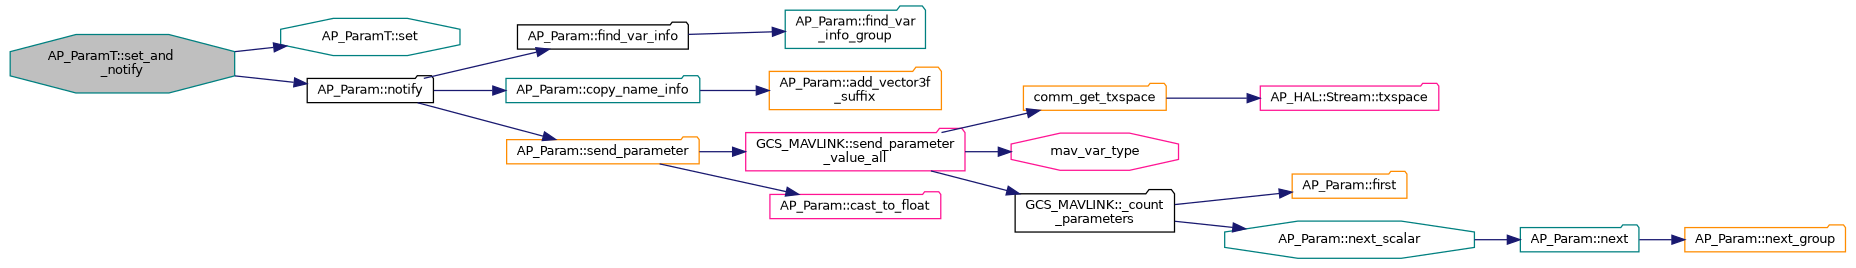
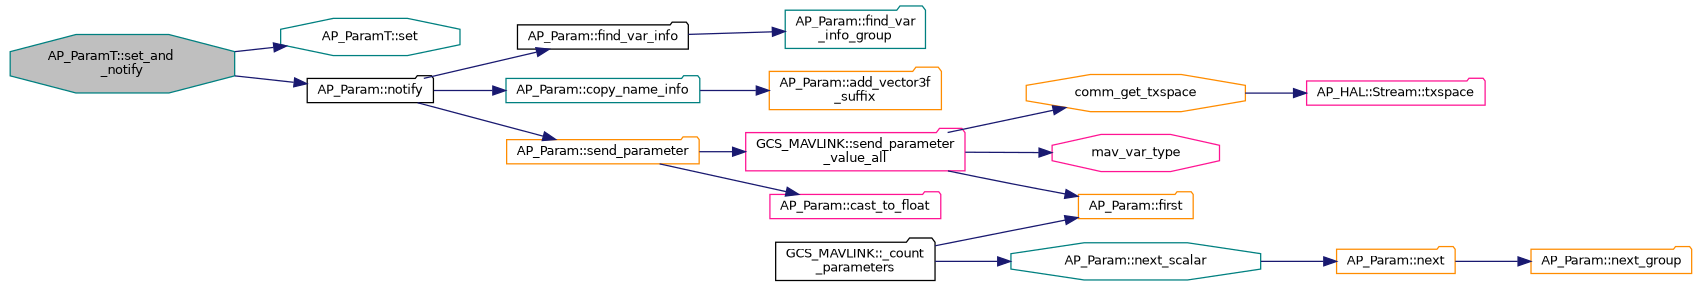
(1095, 98) -> (1136, 93)
(969, 181) -> (1007, 183)
(1580, 240) -> (1396, 261)
